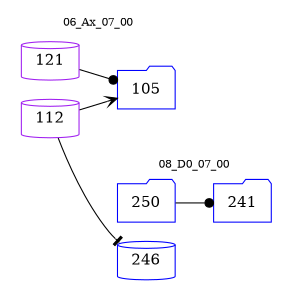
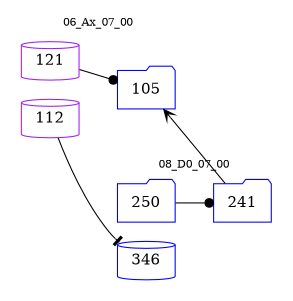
(93, 106) -> (195, 147)
(146, 261) -> (146, 261)
